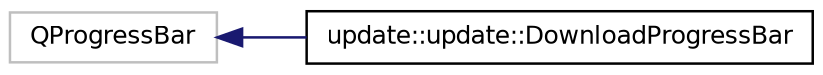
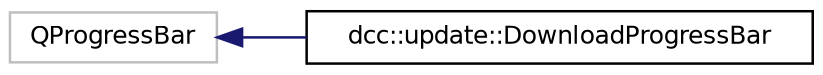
(560, 37) -> (560, 37)
